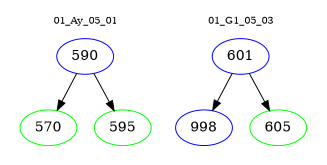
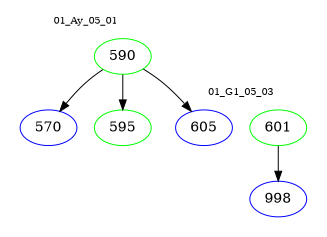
(85, 56) -> (123, 56)
(241, 56) -> (278, 128)
(257, 88) -> (174, 93)
(49, 128) -> (49, 128)
(278, 128) -> (204, 128)
